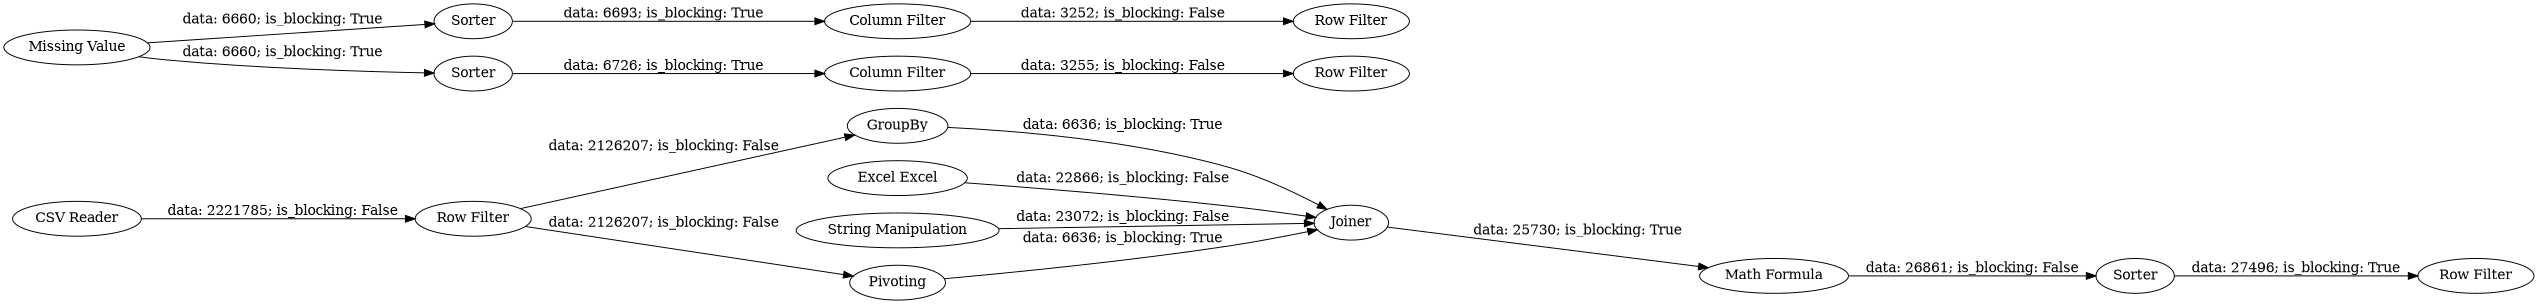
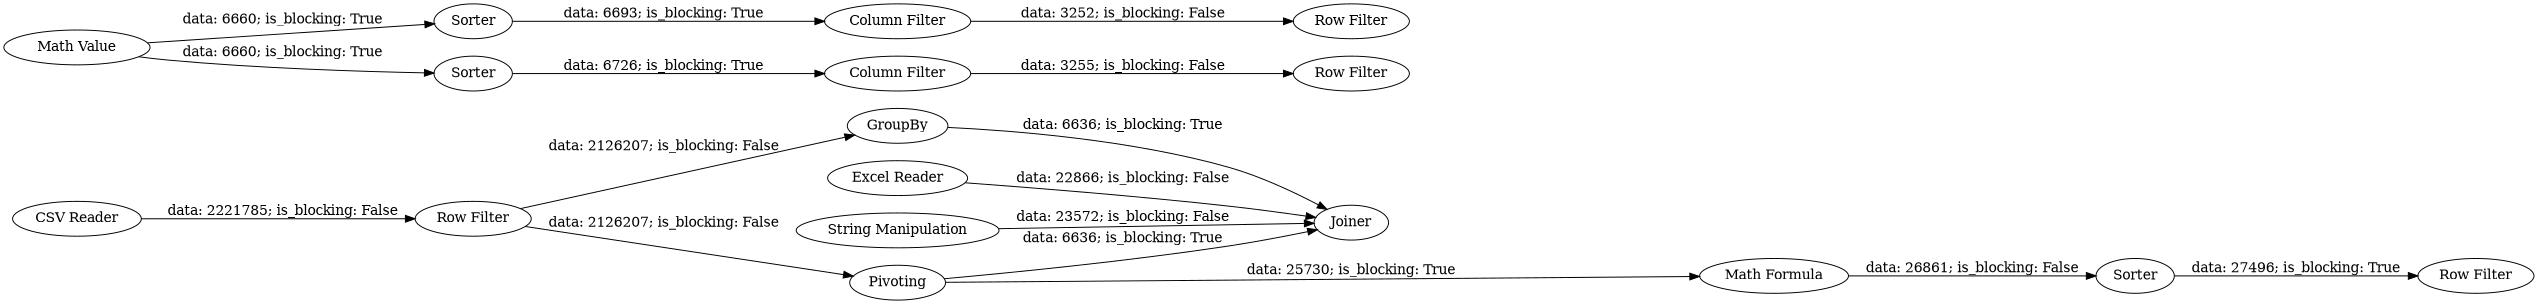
(77, 47) -> (77, 47)
(898, 178) -> (898, 178)
(1123, 217) -> (1123, 217)
(1543, 247) -> (1318, 279)
